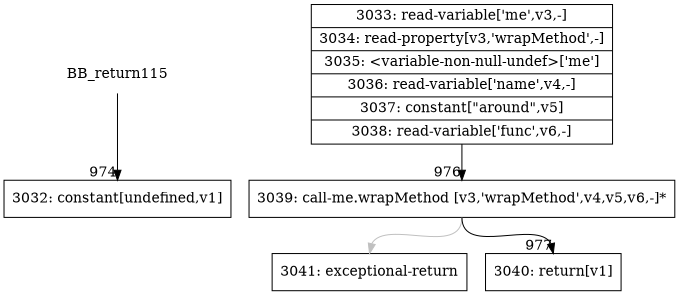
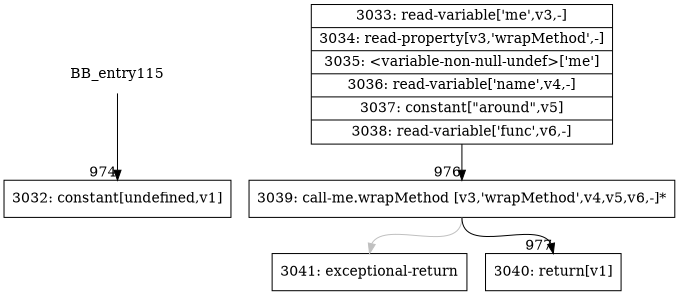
(117, 74) -> (117, 74)
